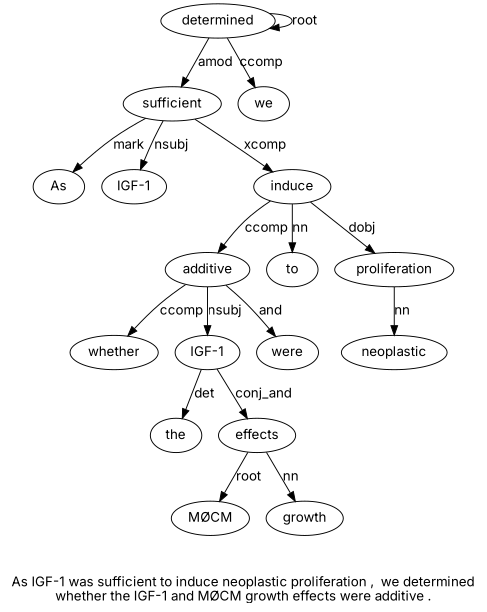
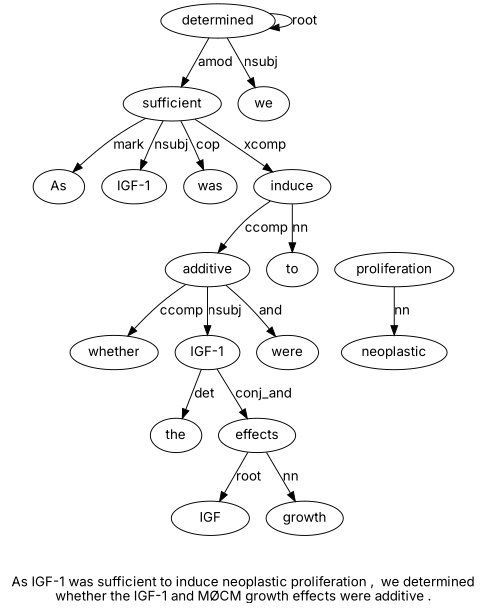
(261, 62) -> (261, 62)
none -> (210, 187)
(339, 225) -> none
(210, 518) -> (210, 518)
